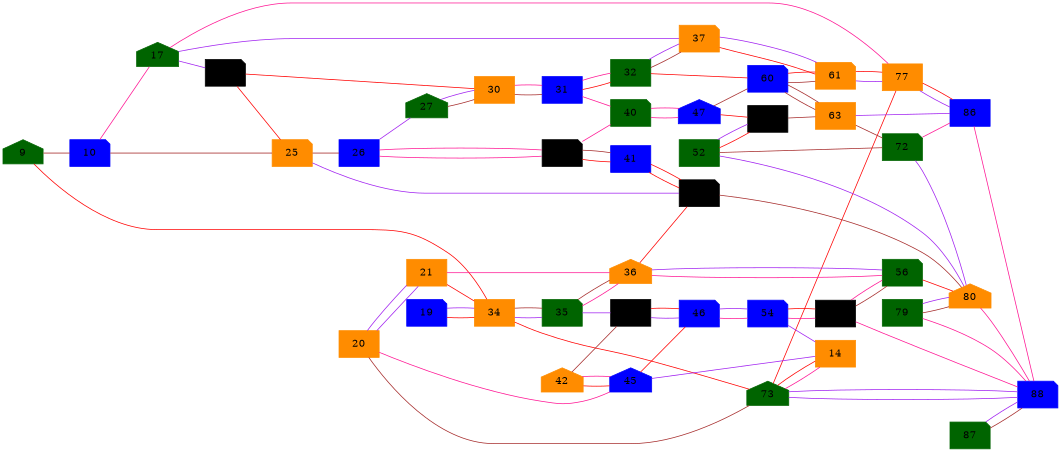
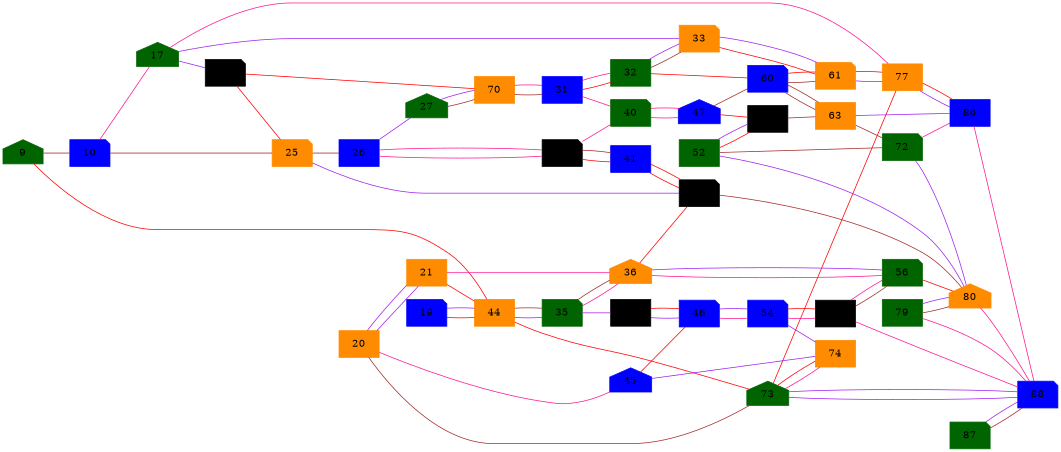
(699, 39) -> (699, 39)
(494, 90) -> (494, 90)
(494, 313) -> (494, 313)
(835, 354) -> (835, 354)
(562, 381) -> none
